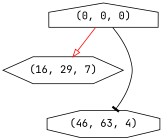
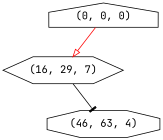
(132, 67) -> (82, 96)
